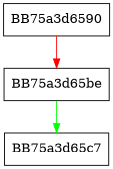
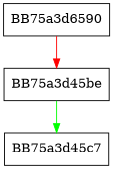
(57, 84) -> (57, 84)
(57, 149) -> (57, 149)
